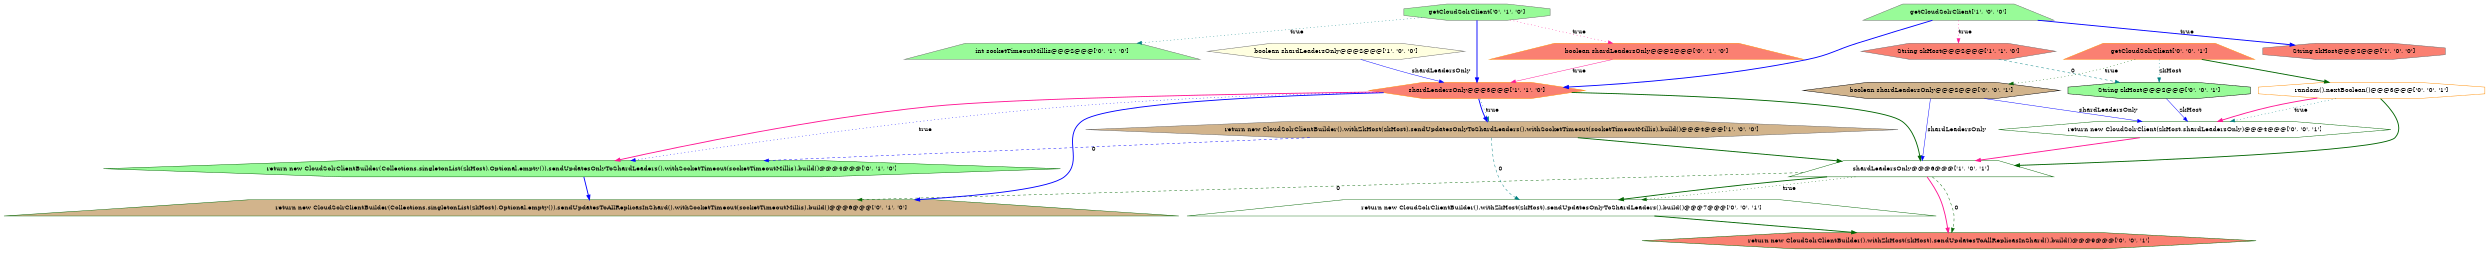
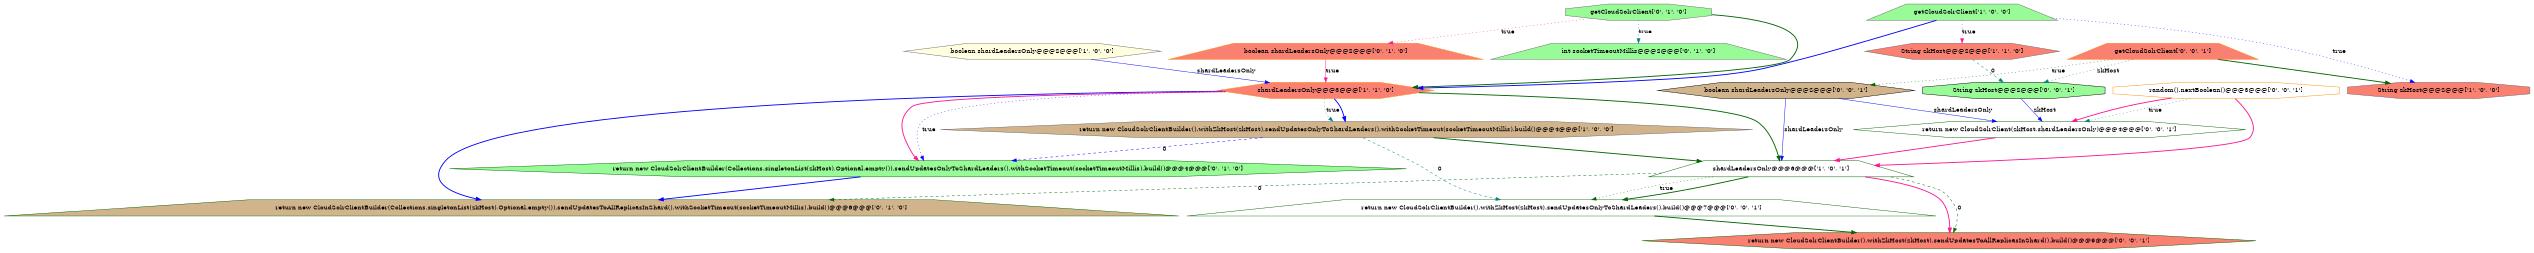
(2164, 32) -> (2233, 38)
(1477, 49) -> (1661, 76)
(2263, 70) -> (2302, 71)
(2231, 156) -> (2088, 156)
